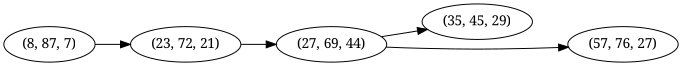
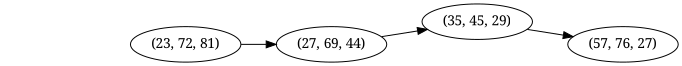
(49, 44) -> none
(186, 44) -> (186, 44)
(472, 49) -> (545, 32)
